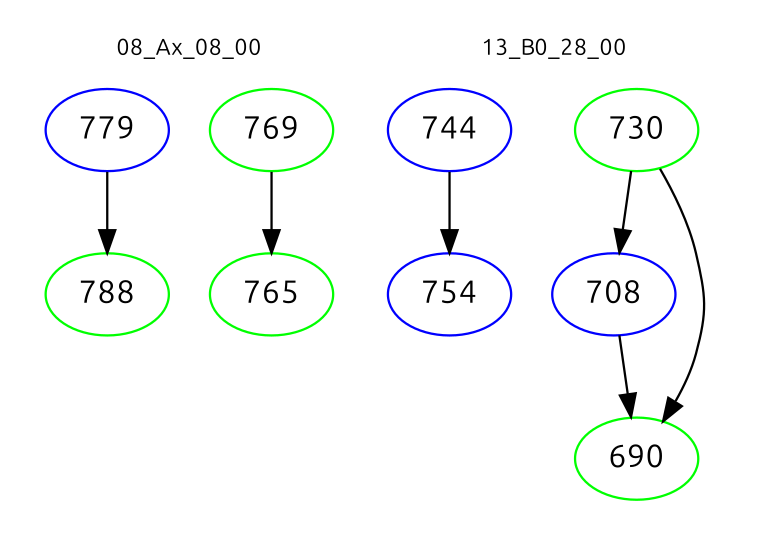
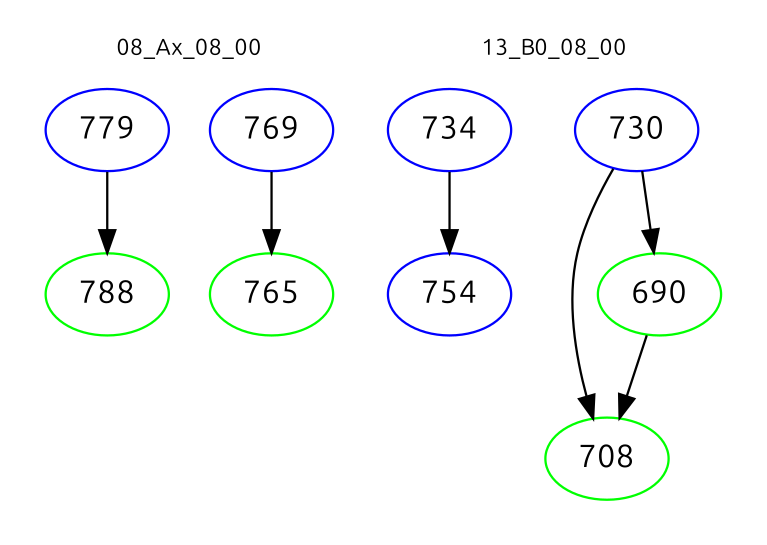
(555, 49) -> (555, 49)
(272, 130) -> (272, 130)
(450, 130) -> (450, 130)
(637, 130) -> (637, 130)
(614, 294) -> (607, 459)
(624, 365) -> (637, 366)
